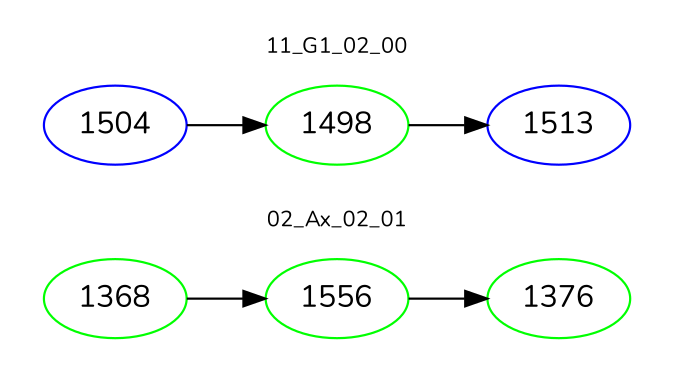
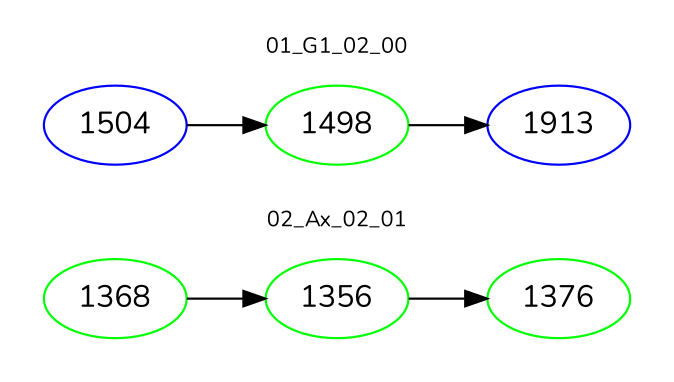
(337, 47) -> (337, 47)
(559, 125) -> (559, 125)
(337, 299) -> (337, 299)
